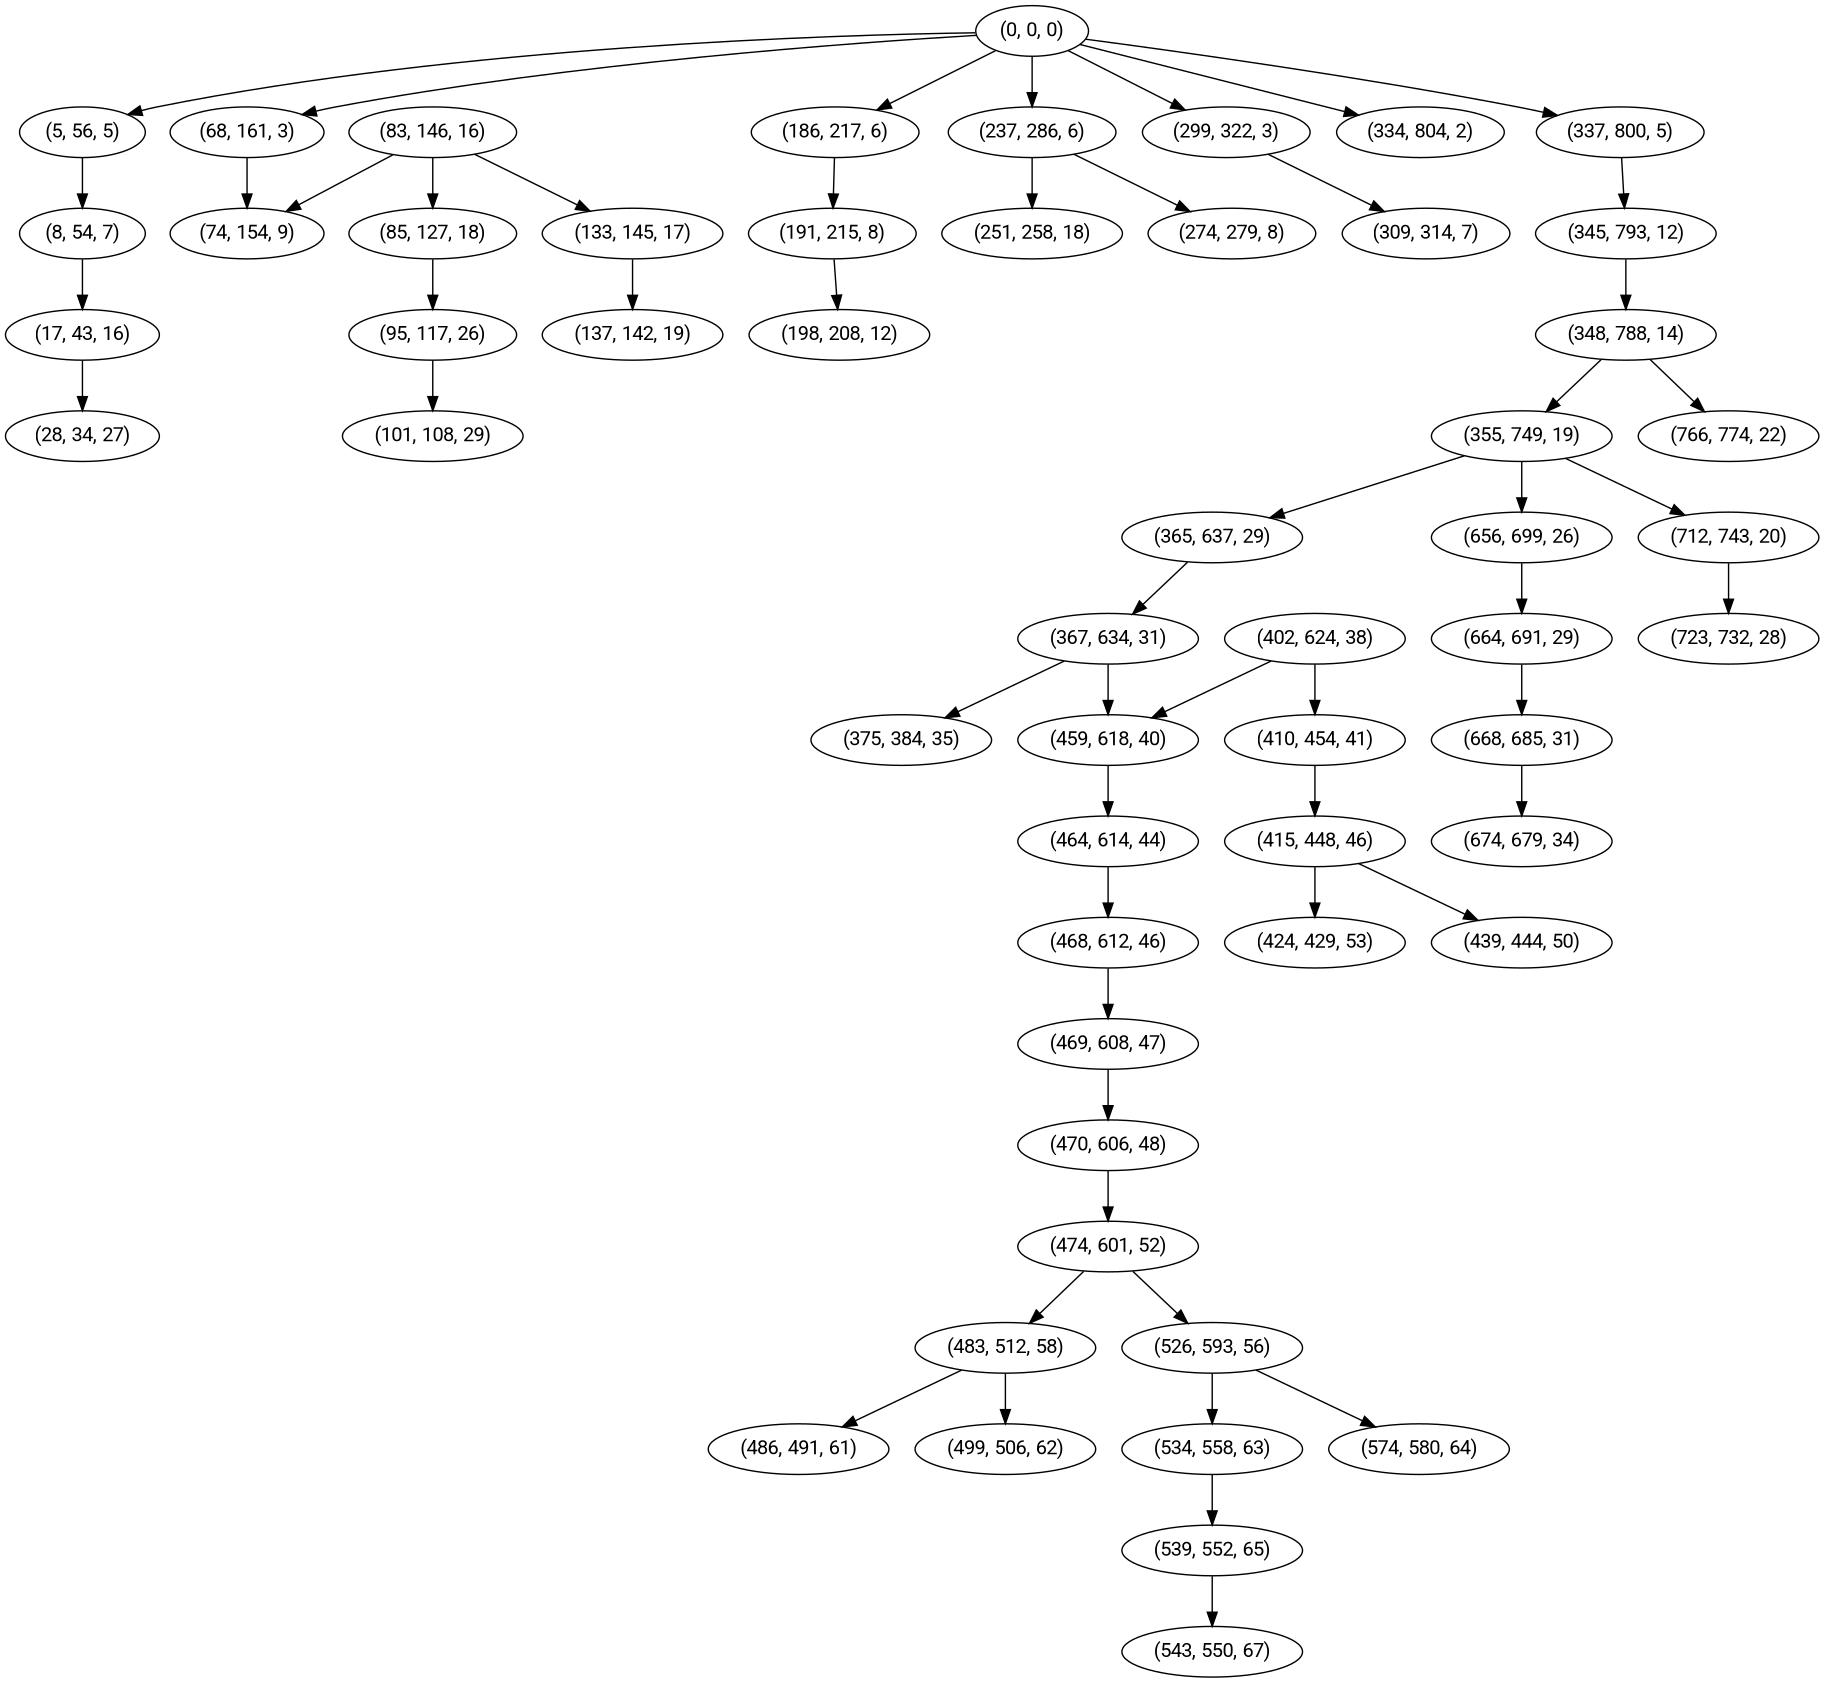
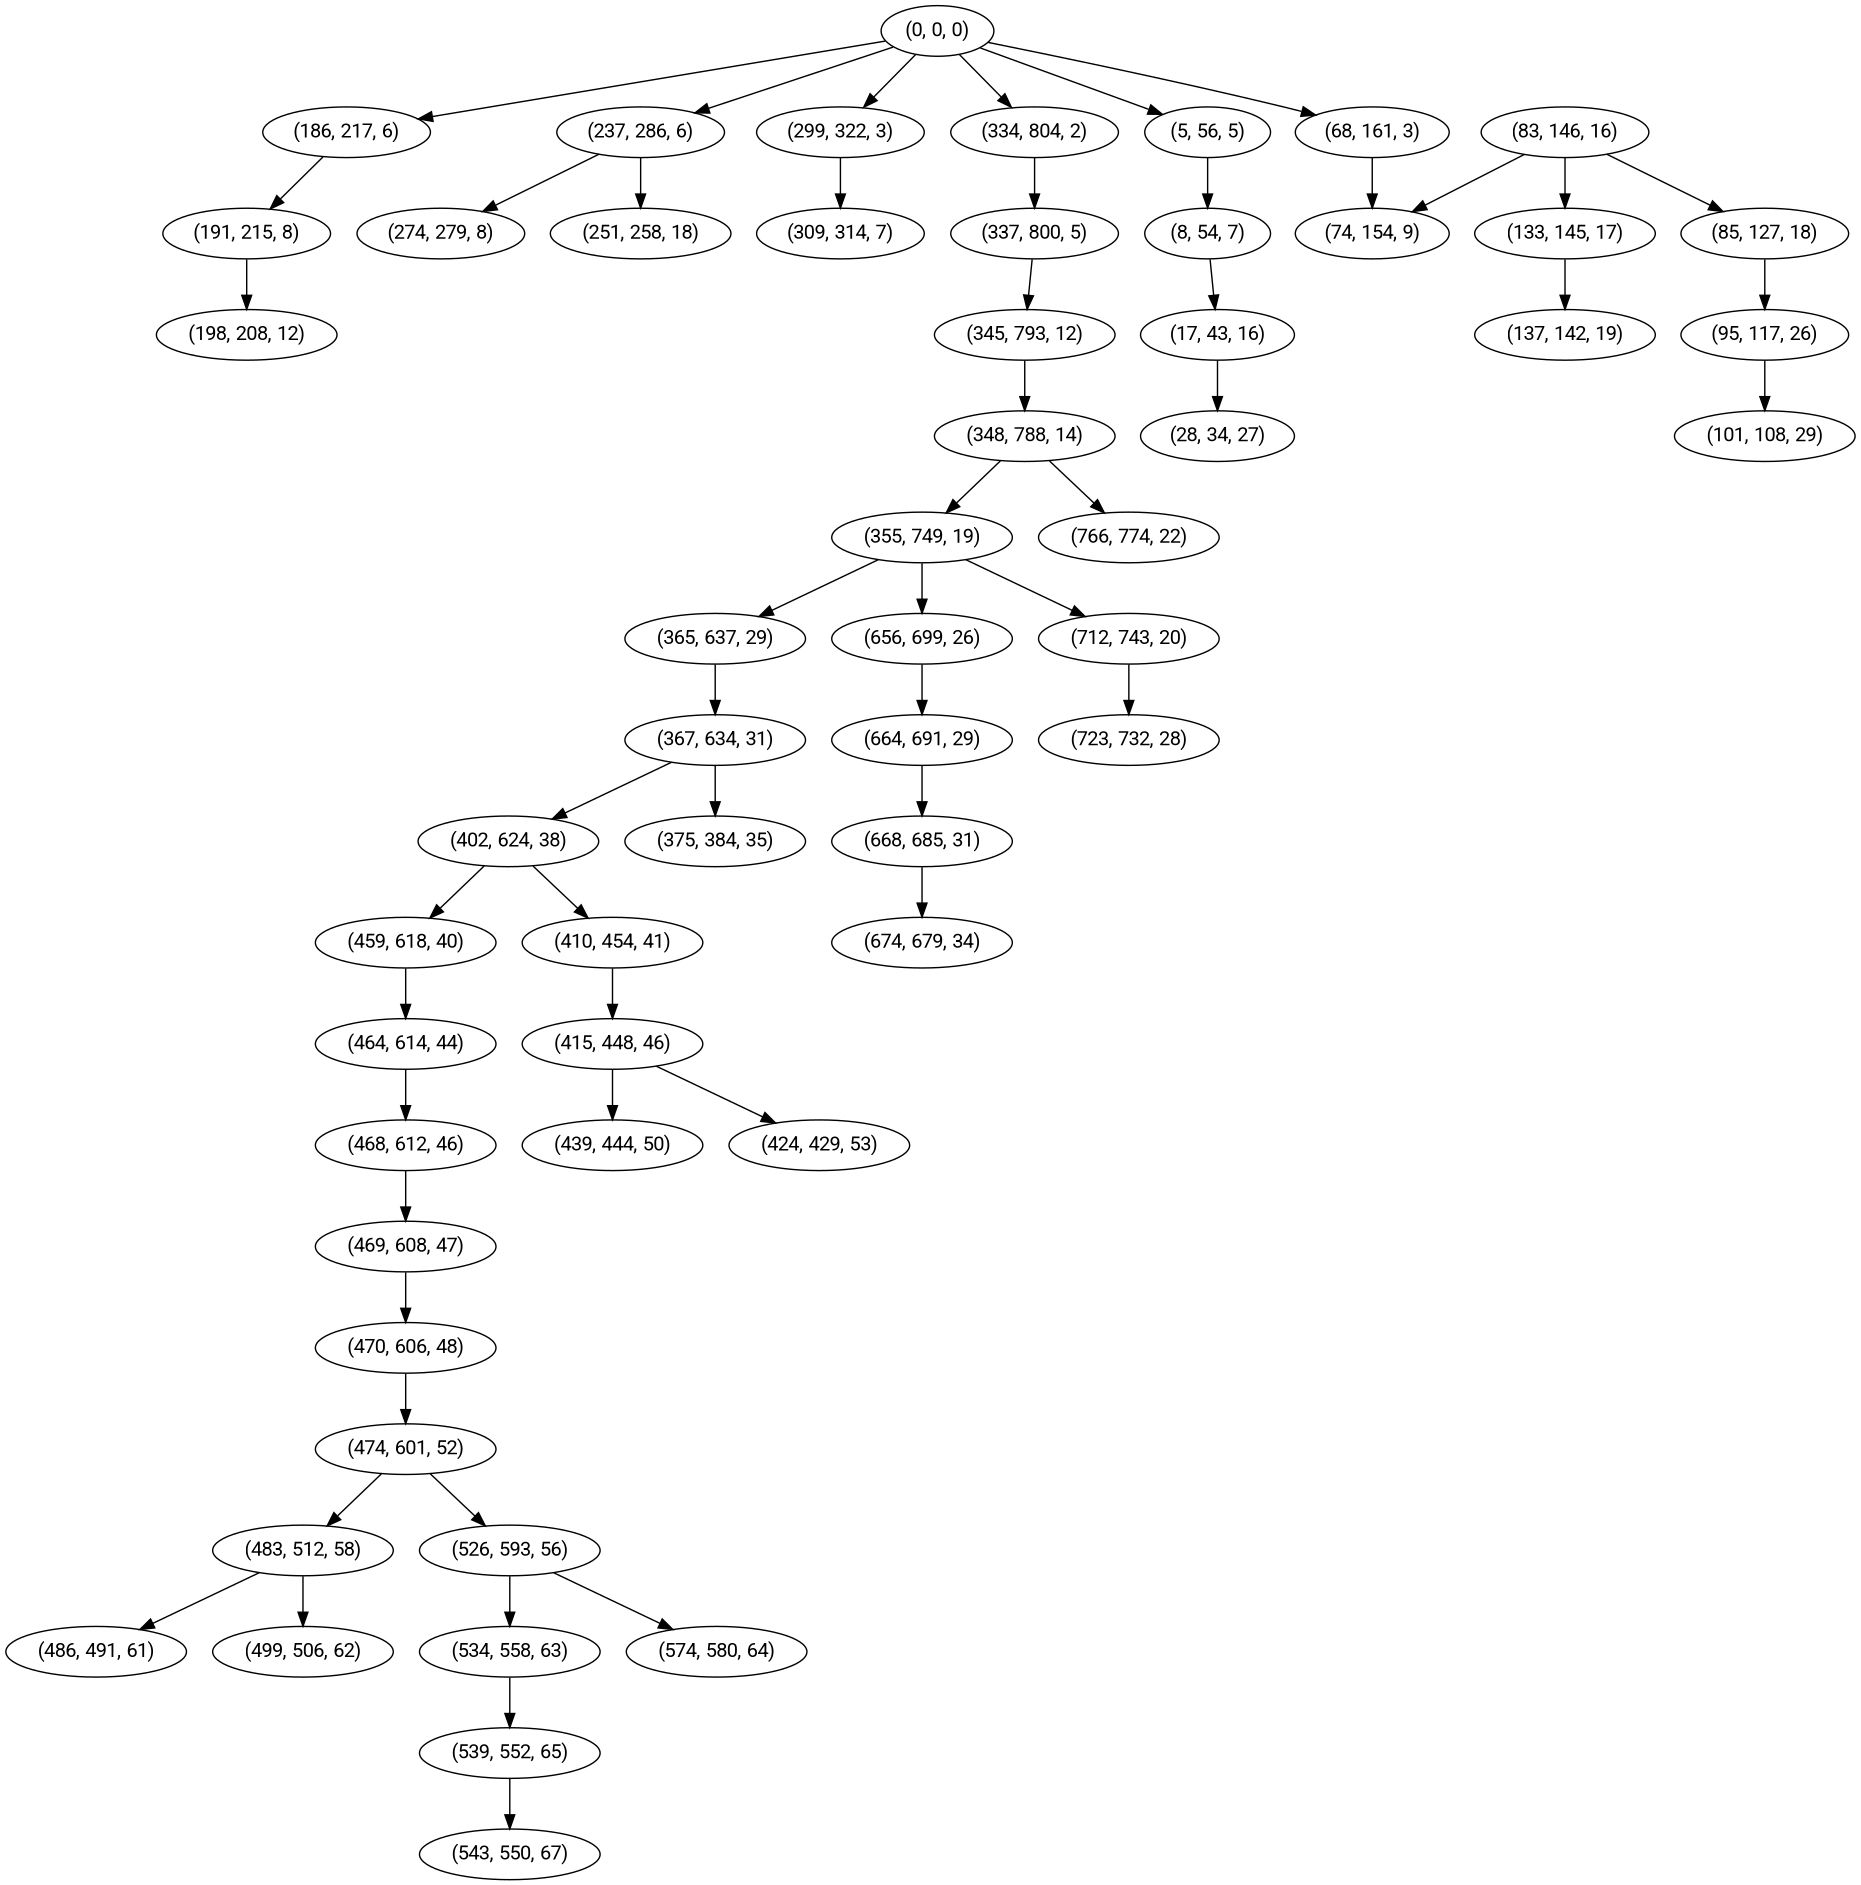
(1315, 72) -> (1035, 176)
(1108, 683) -> (618, 788)
